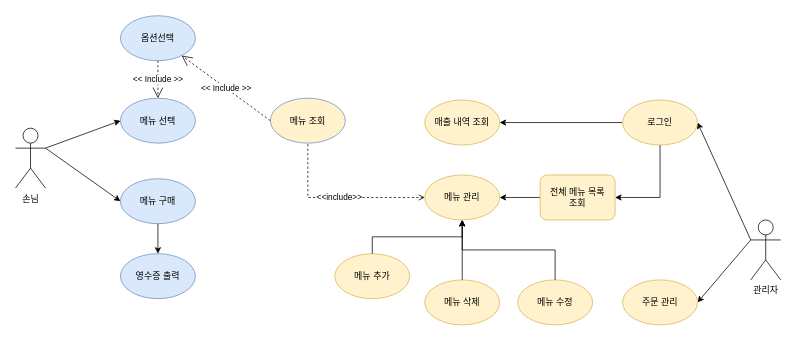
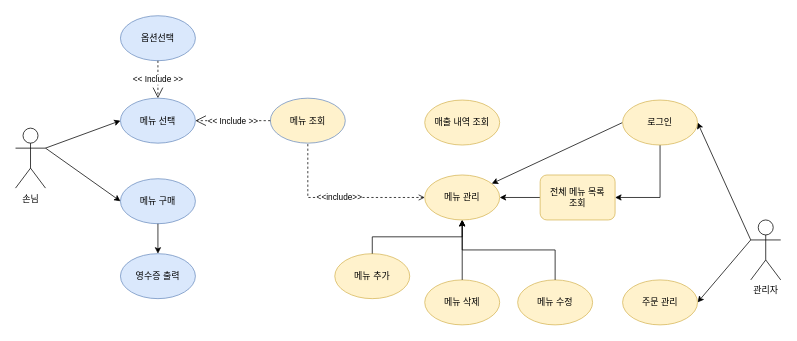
(227, 89) -> (234, 121)
(564, 123) -> (559, 152)
